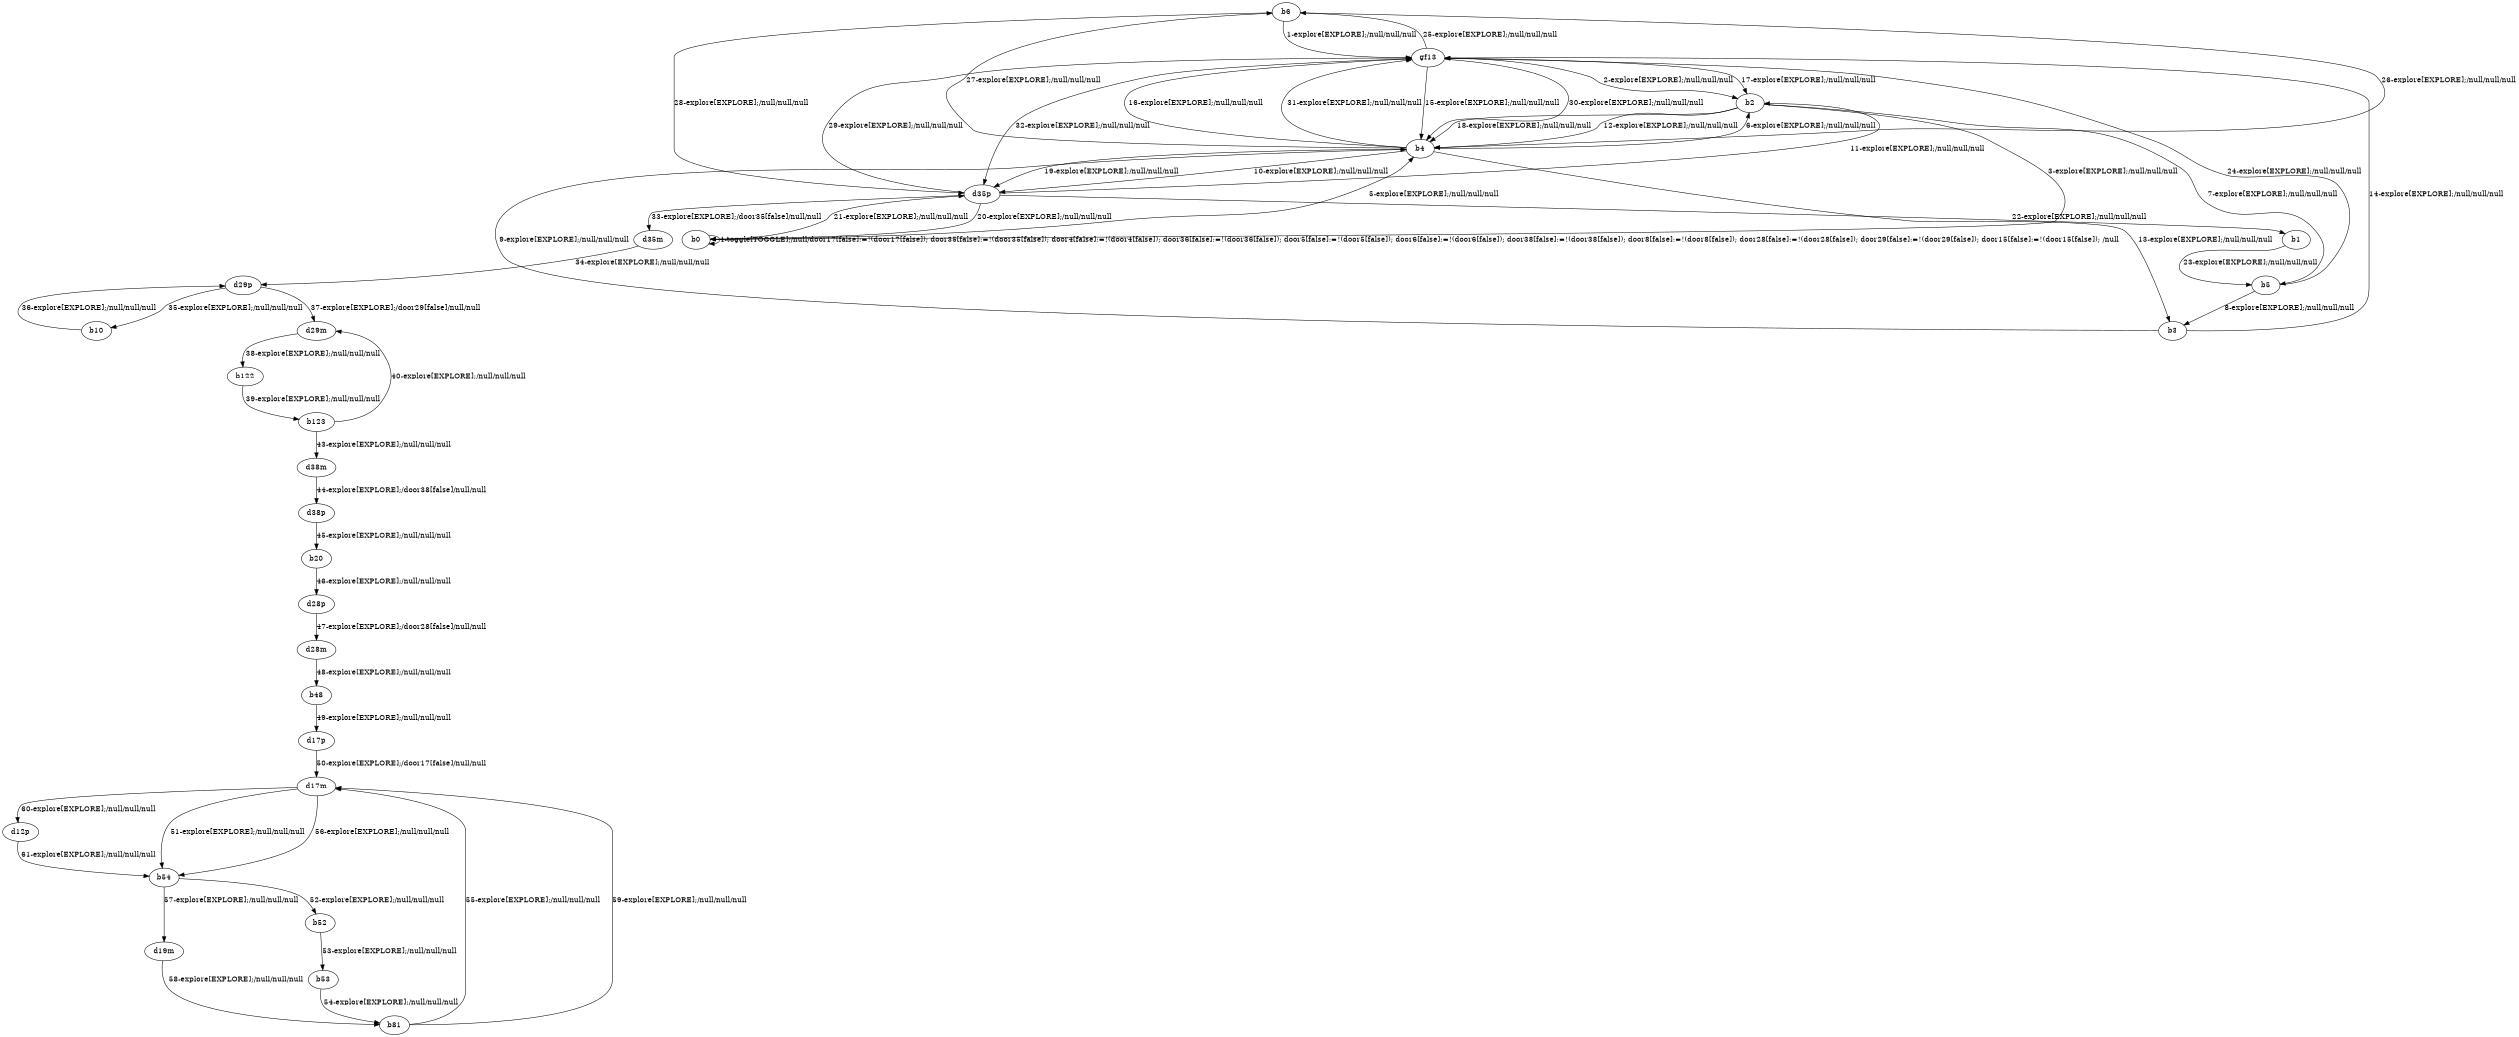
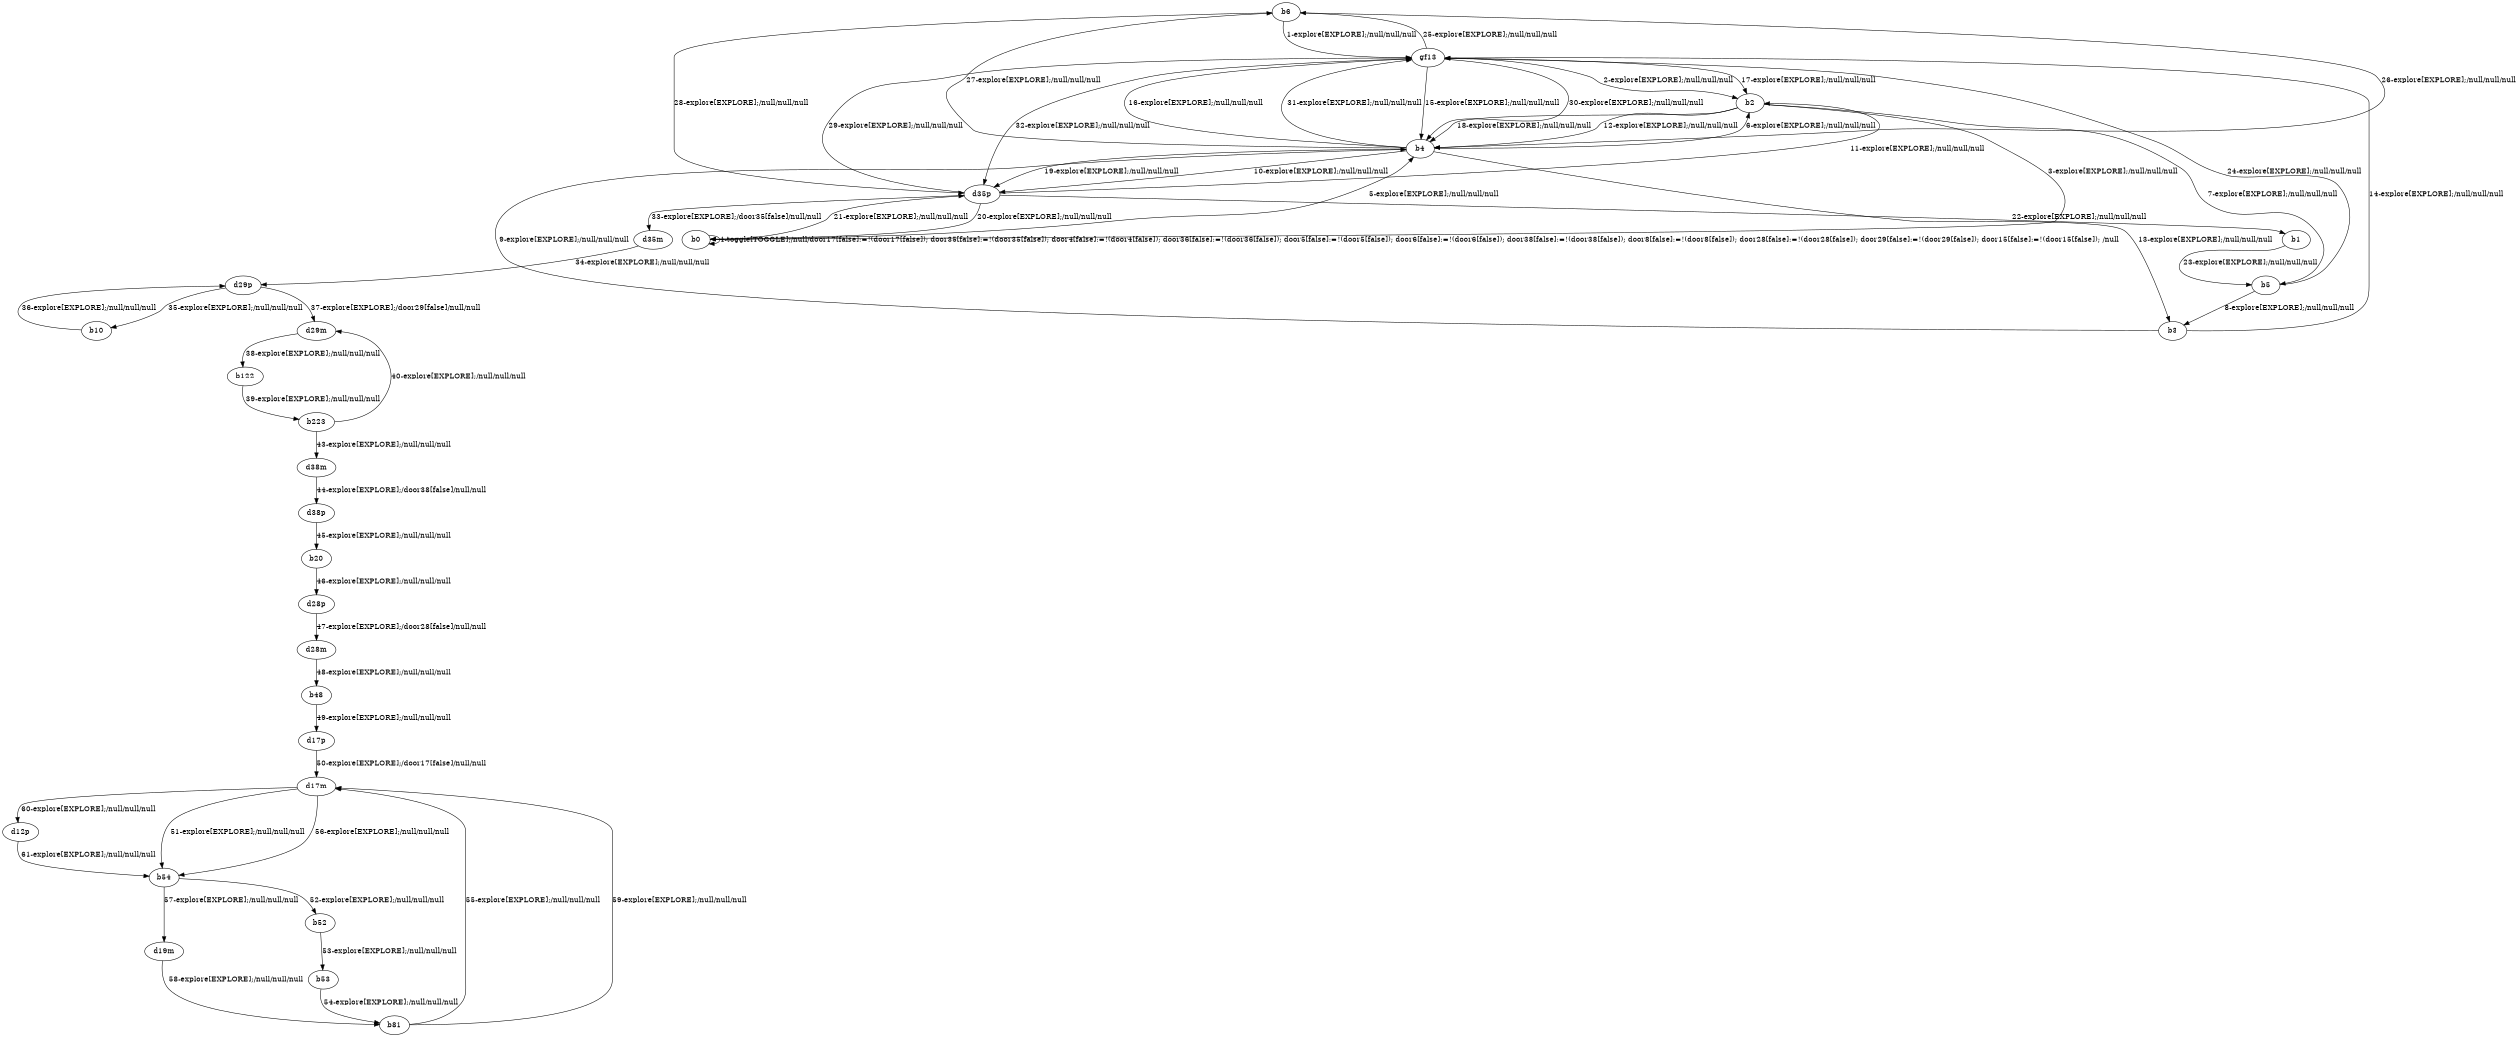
(316, 422) -> (316, 422)
